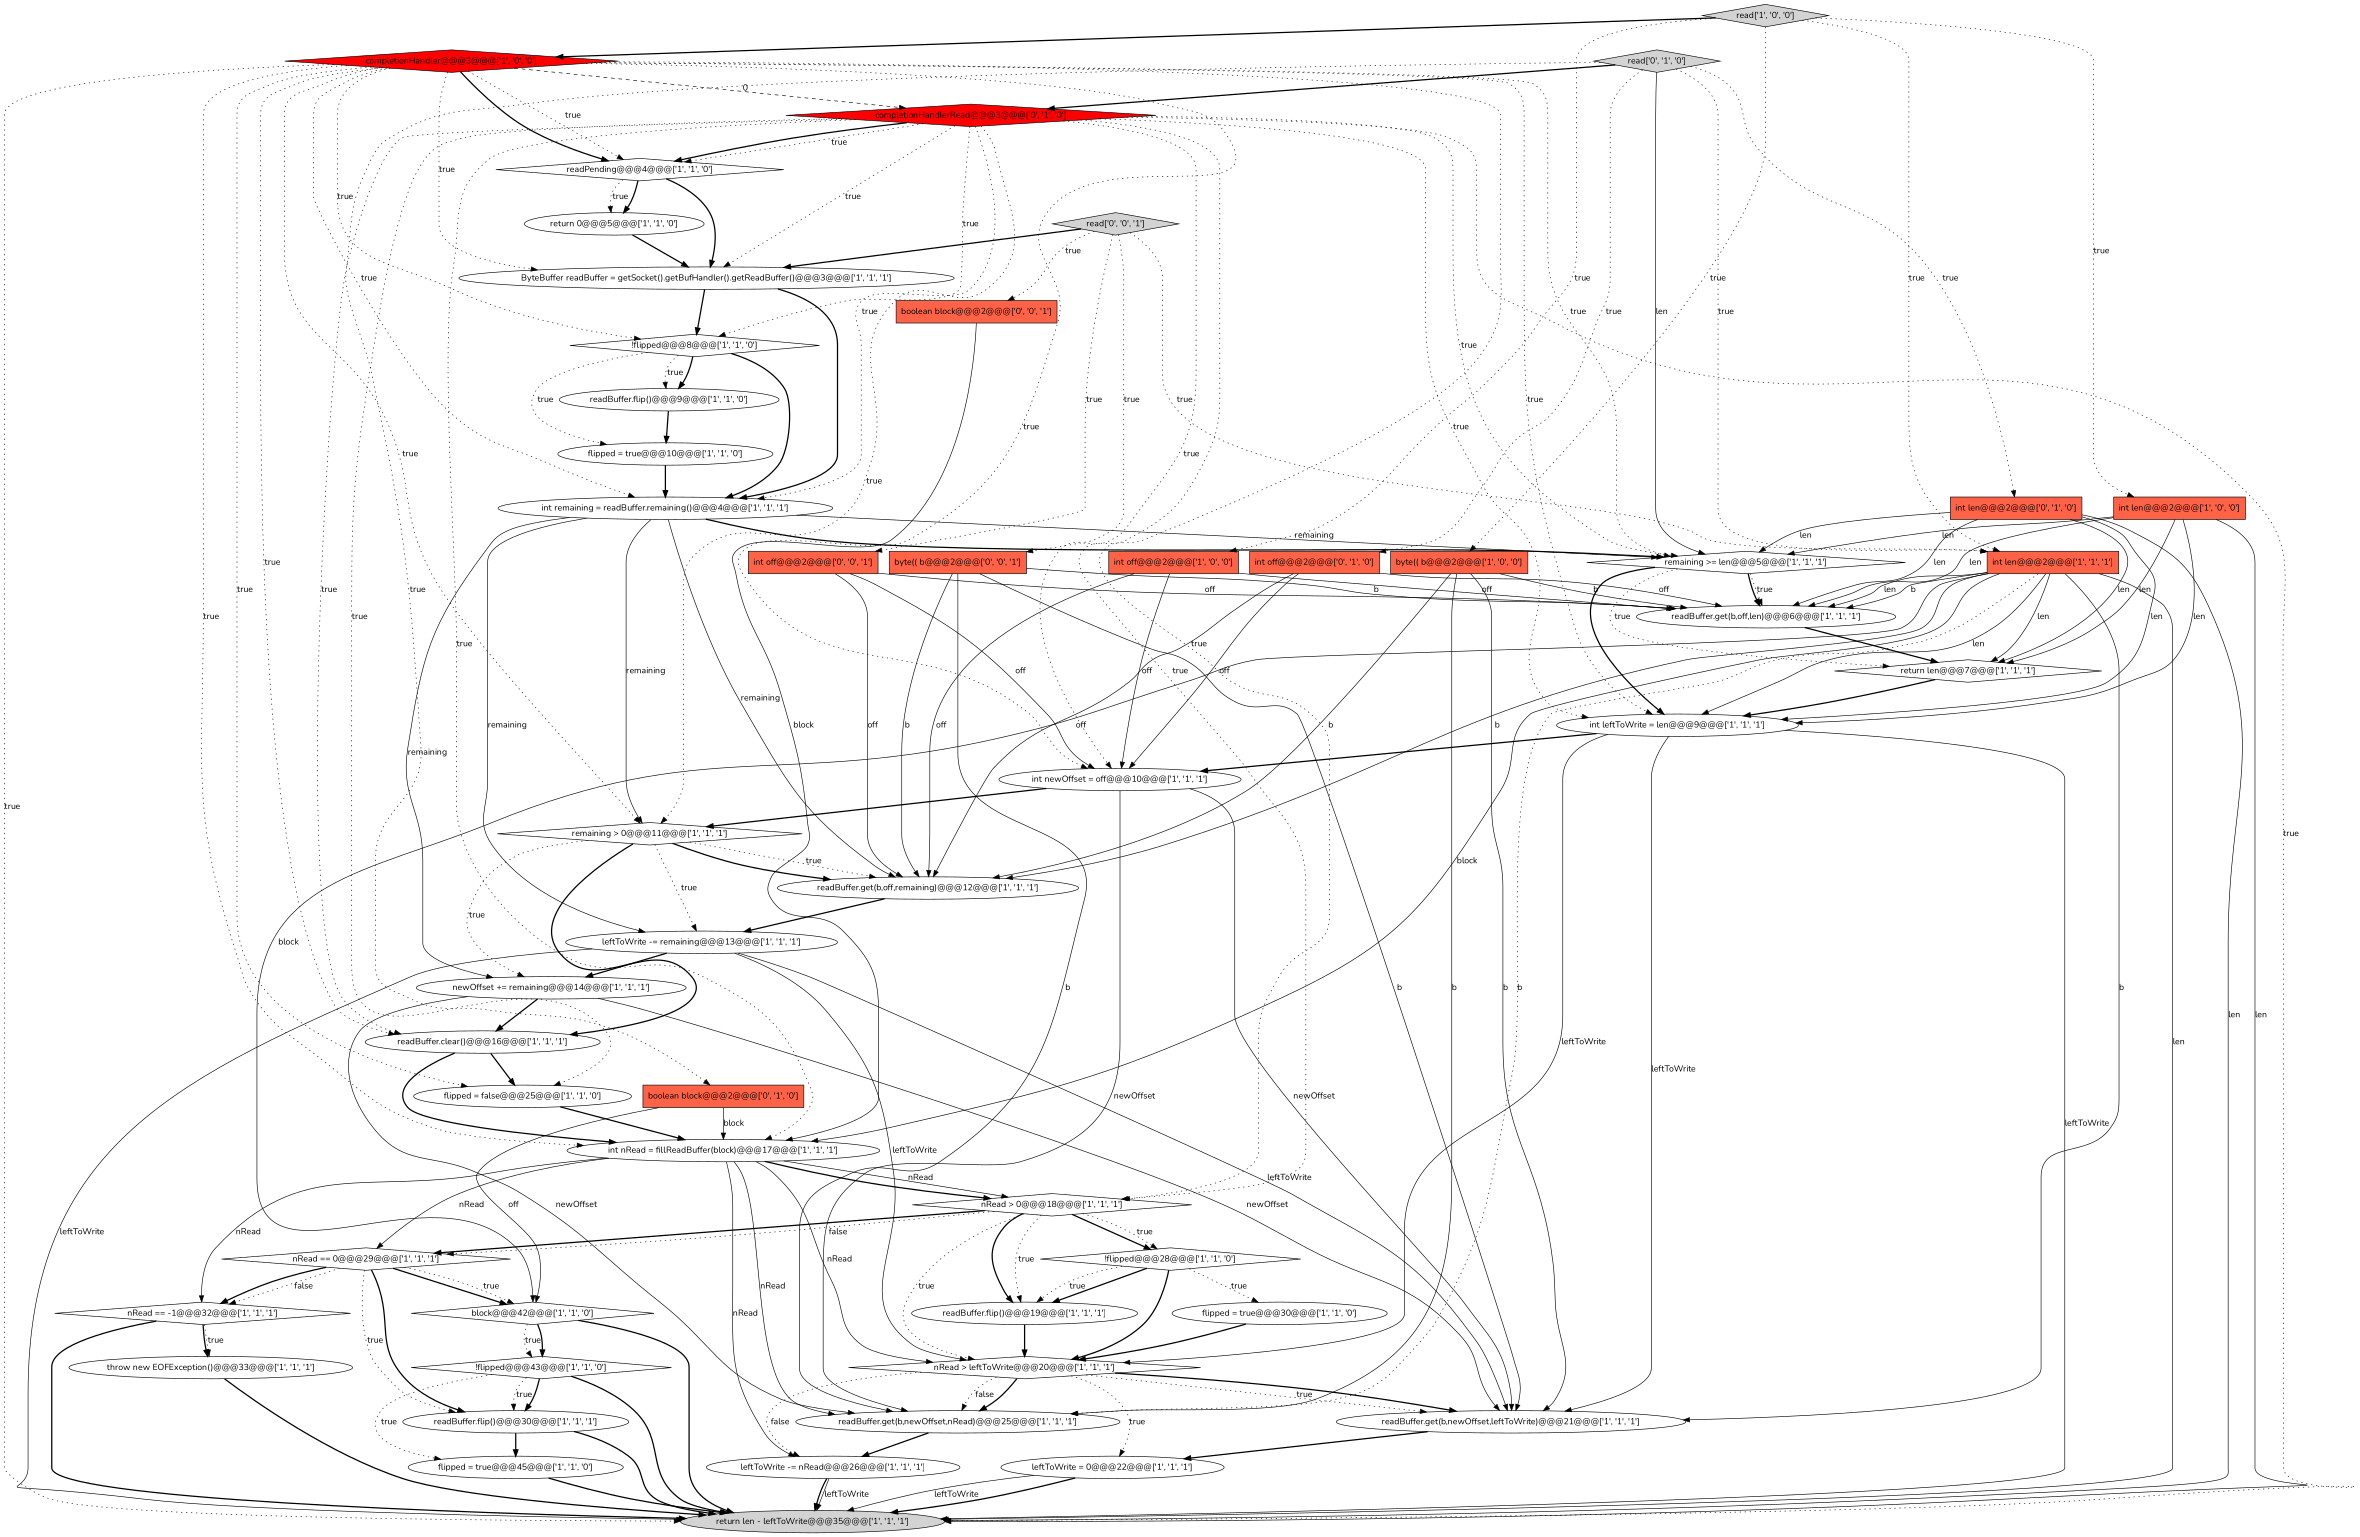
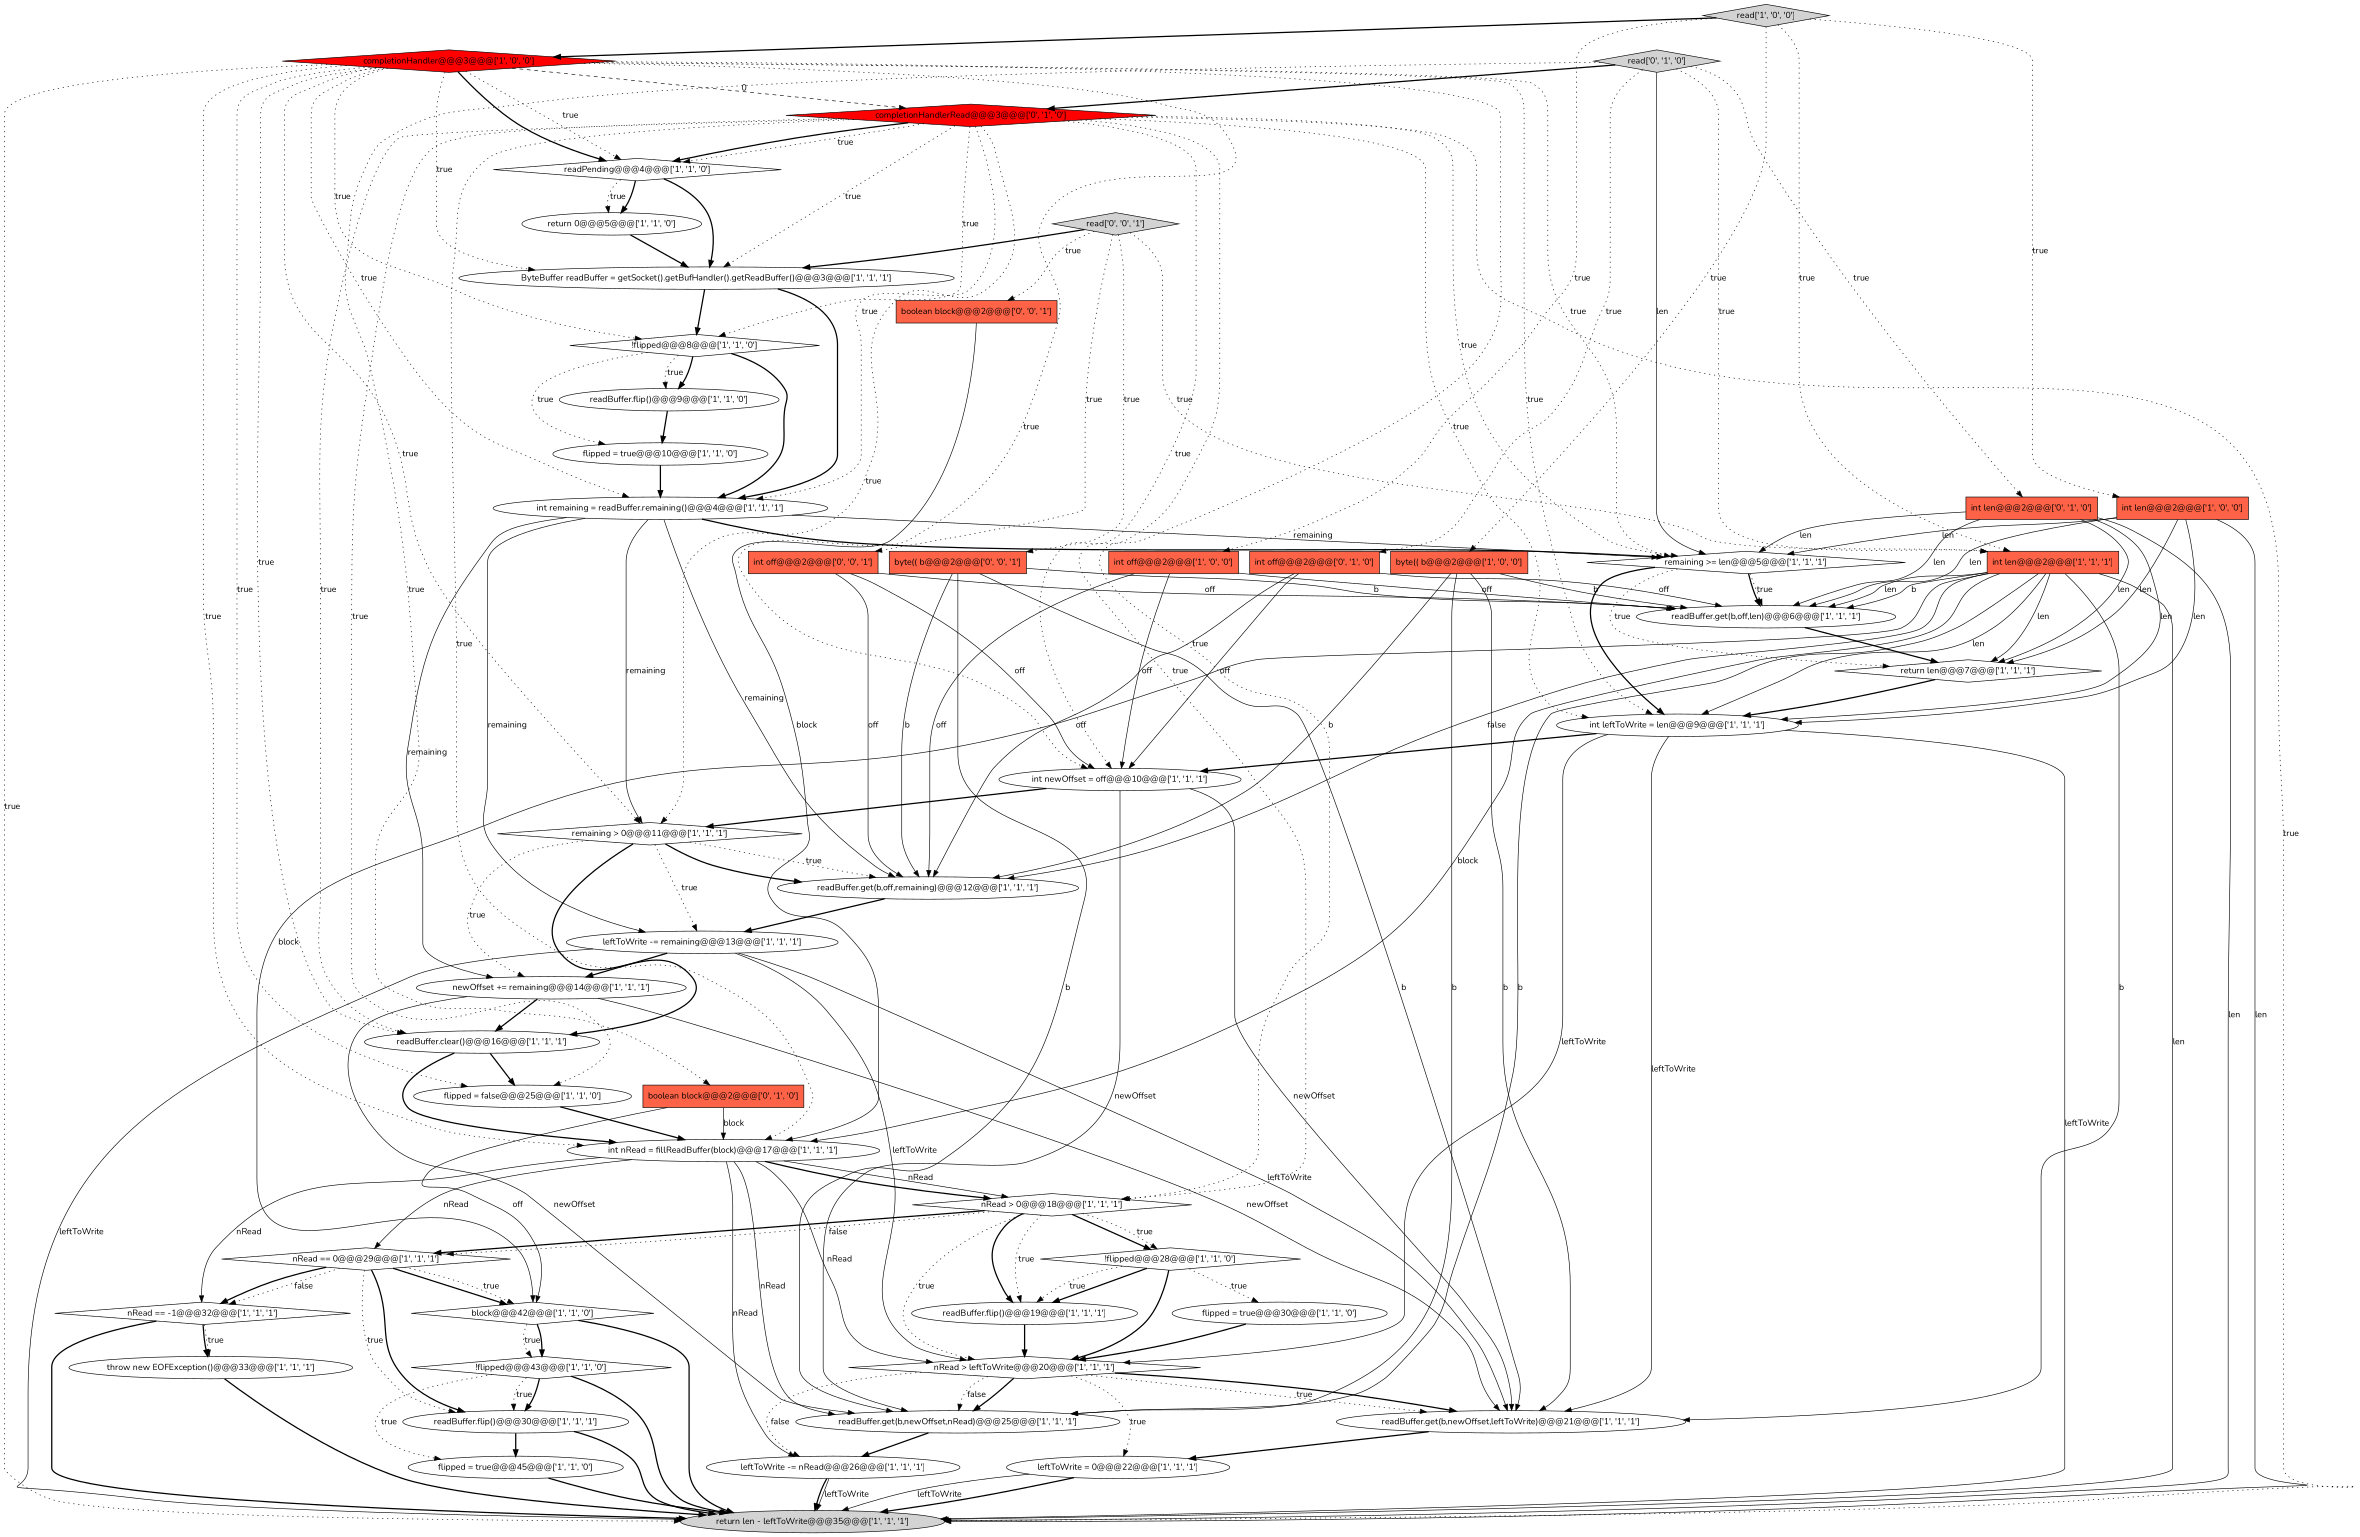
(1498, 725) -> (1497, 725)
(1517, 959) -> (1518, 958)
